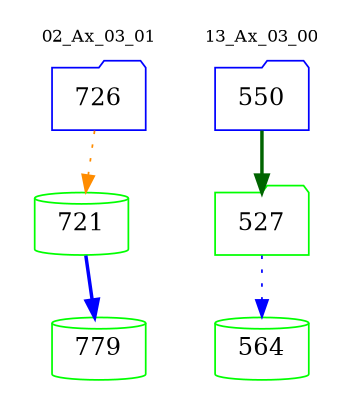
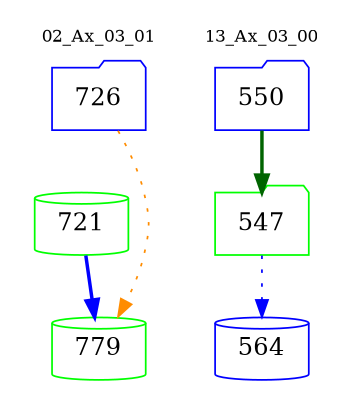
(91, 153) -> (148, 215)
(262, 224) -> (262, 224)
(262, 349) -> (262, 349)
